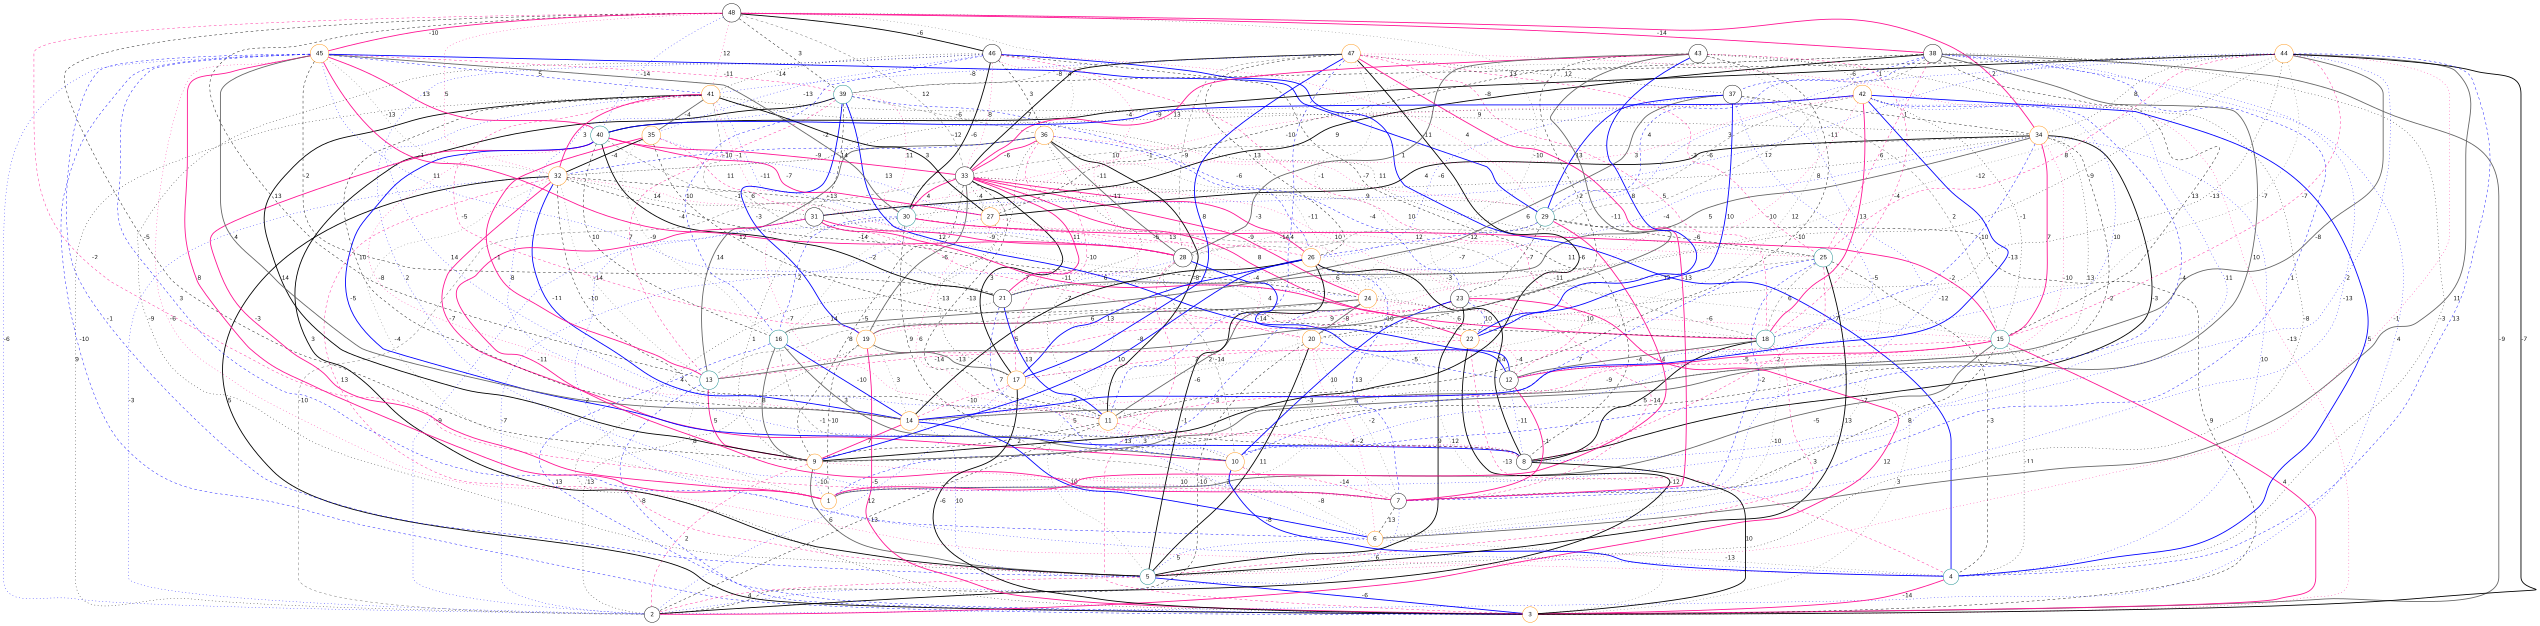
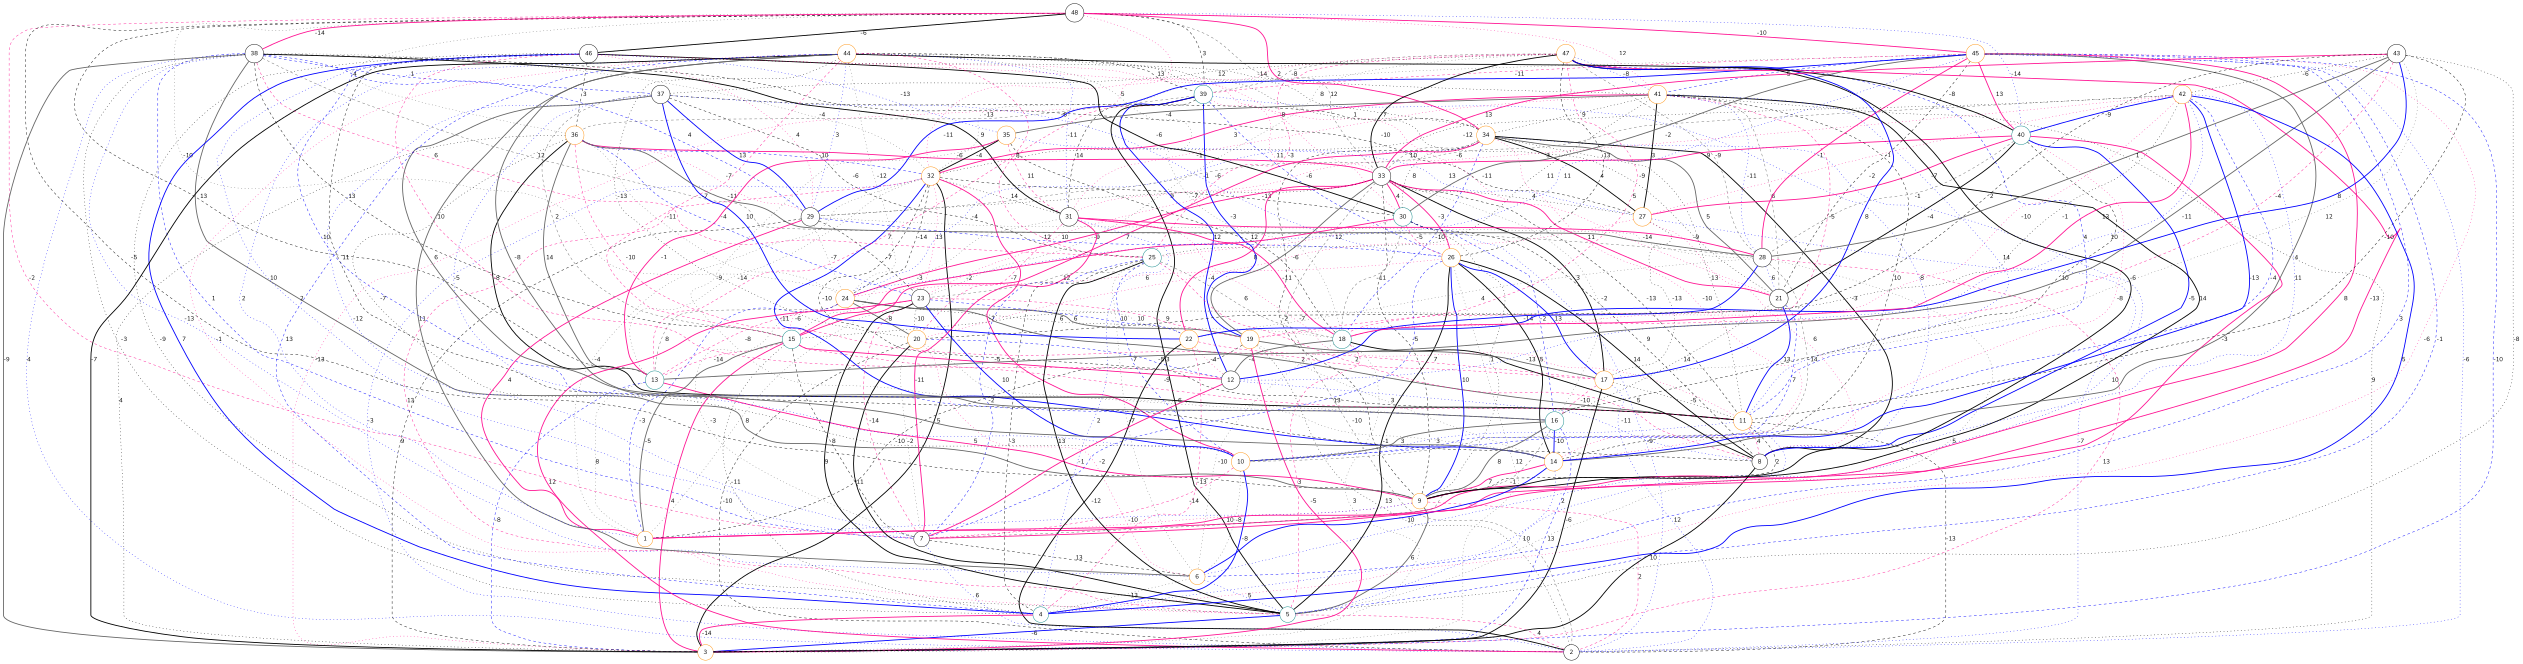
(1545, 217) -> (810, 217)
(1664, 236) -> (896, 204)
(963, 399) -> (1578, 399)
